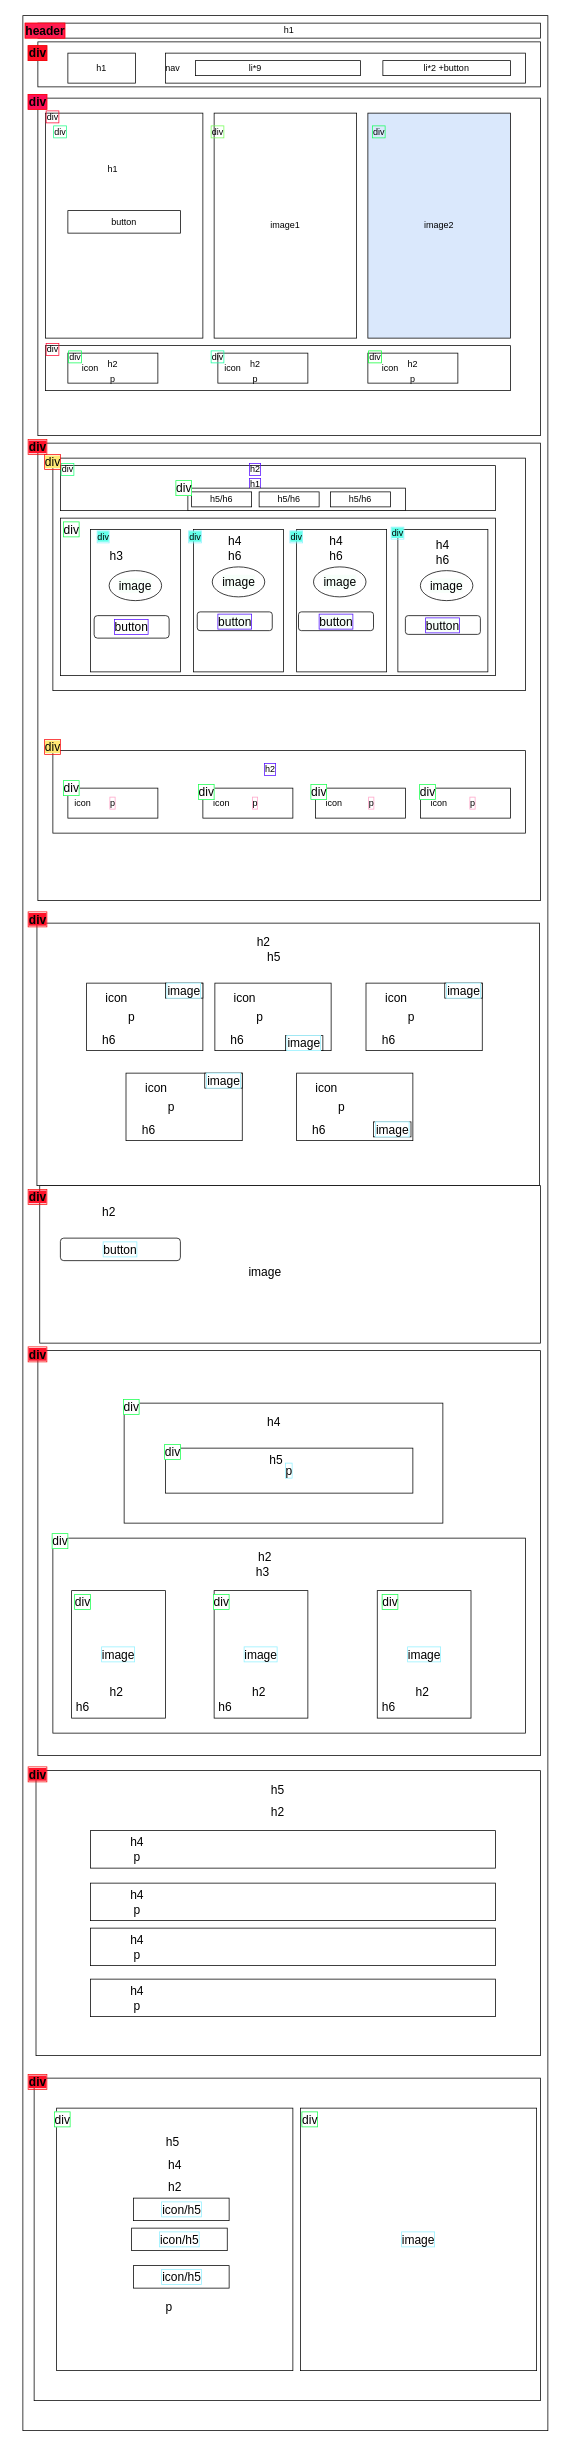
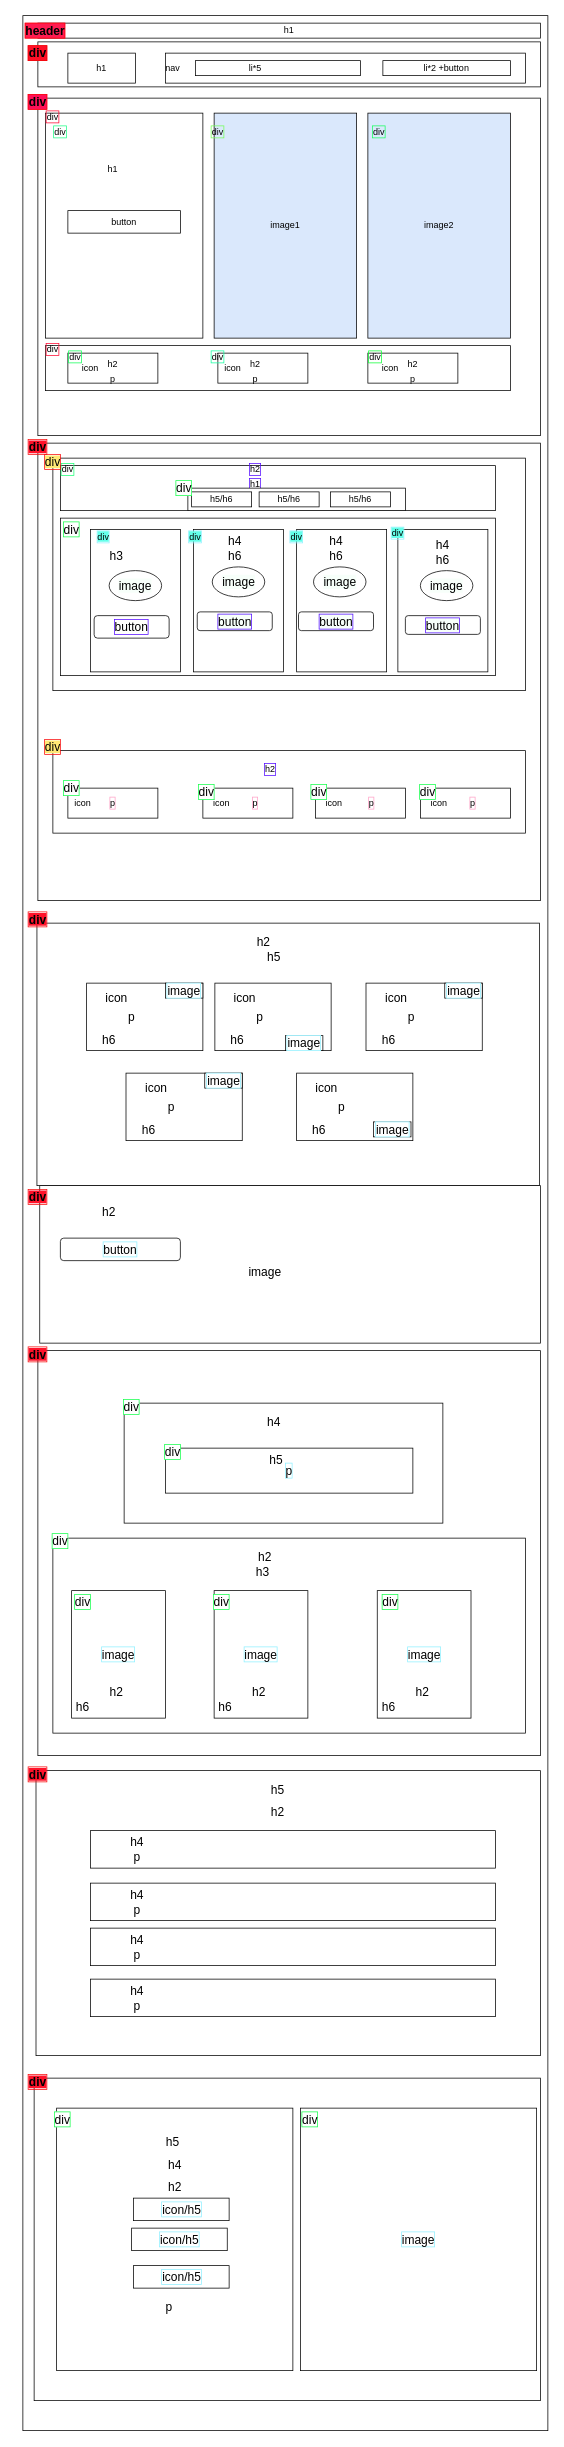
(255, 68) -> (255, 68)
(285, 225) -> (285, 225)
